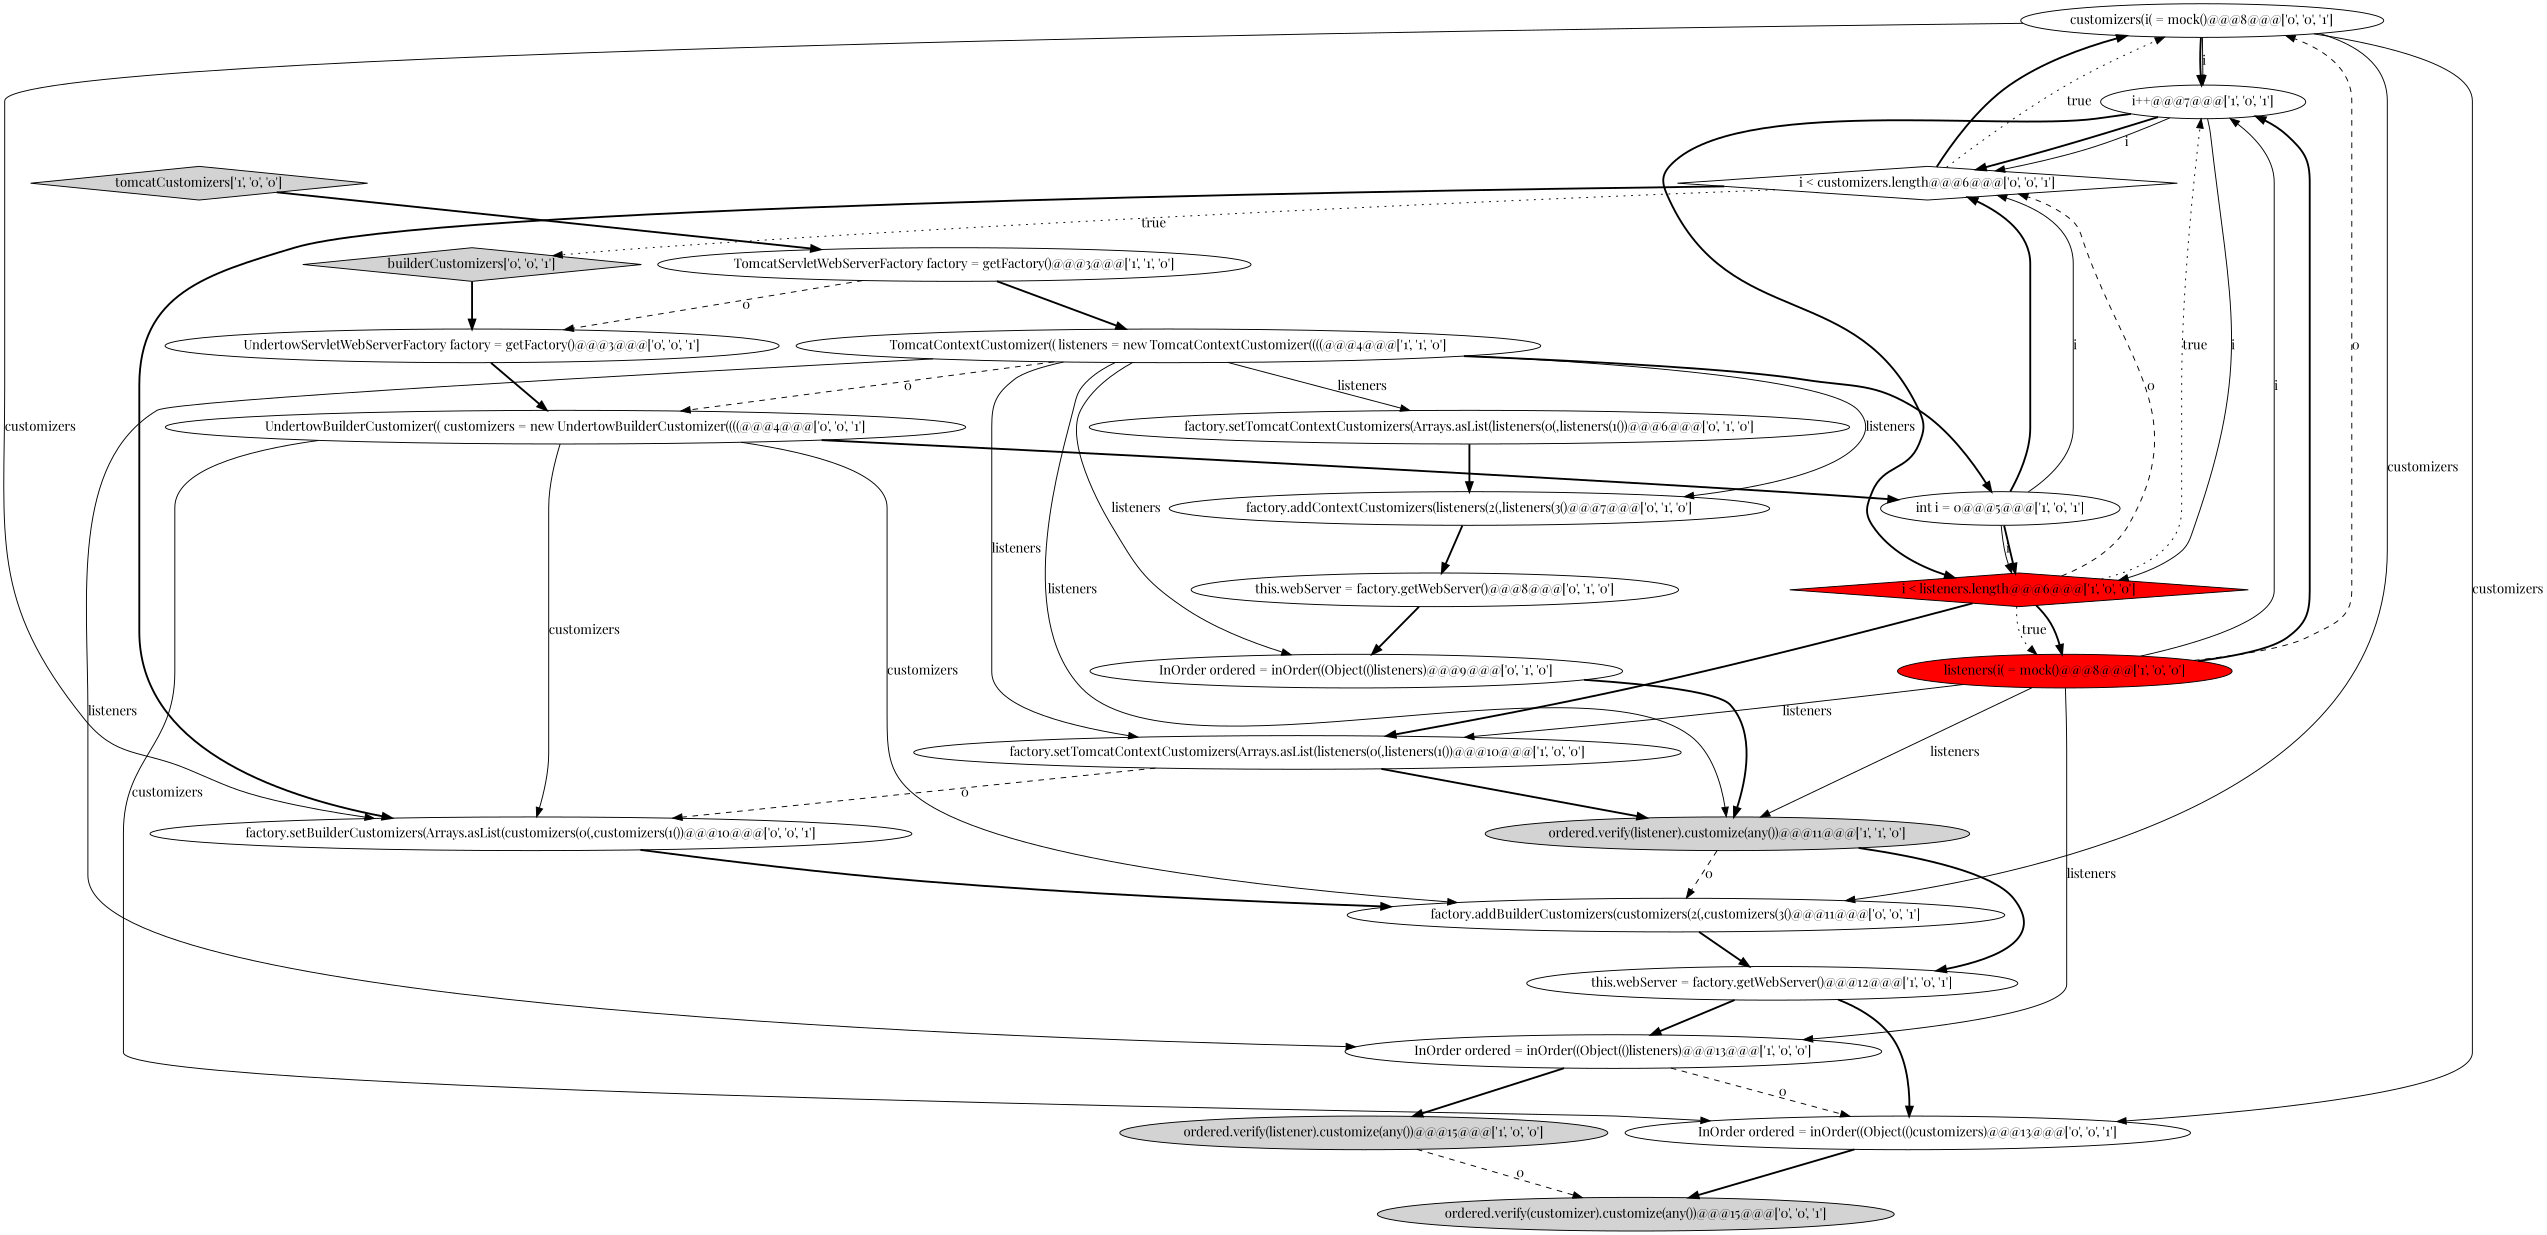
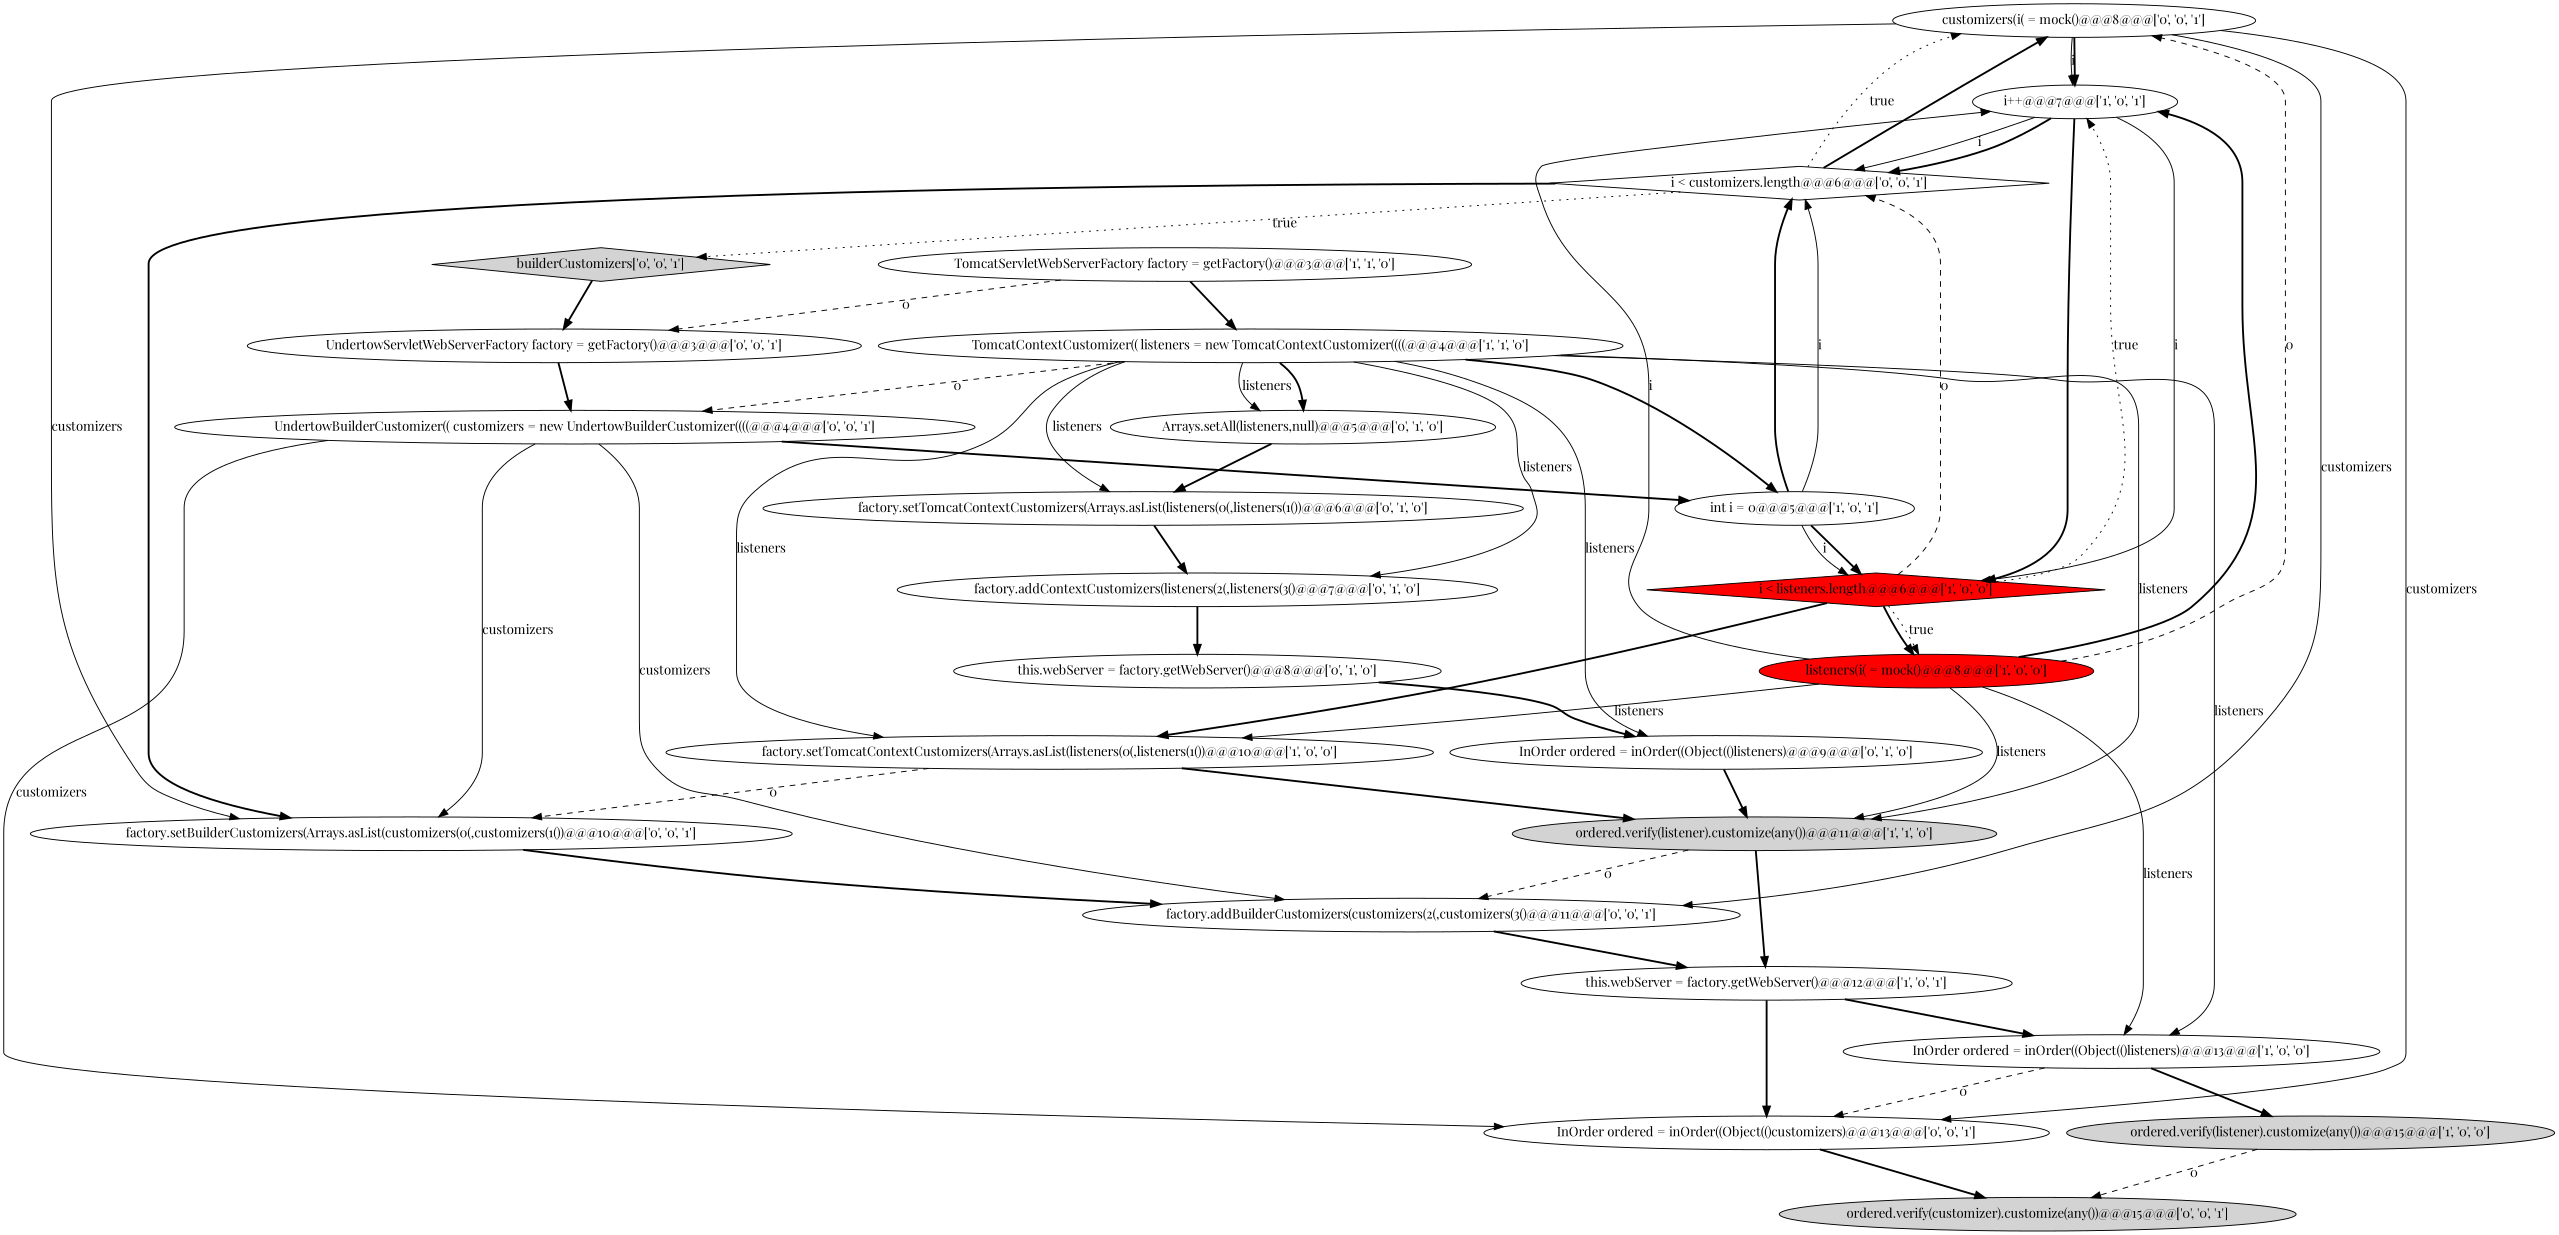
(199, 183) -> none
none -> (1303, 427)
